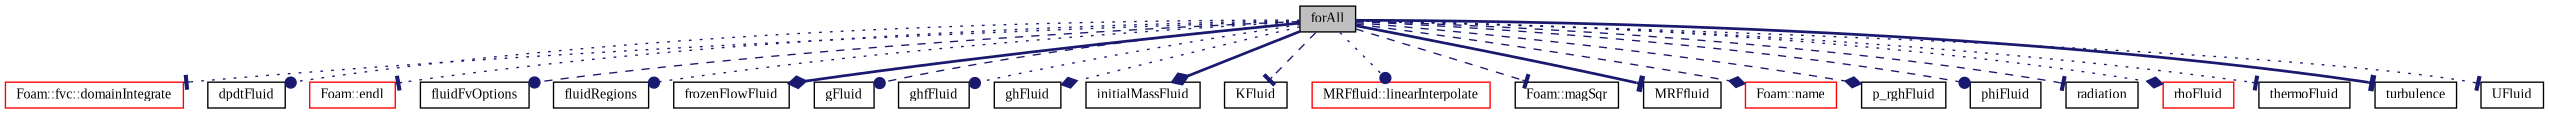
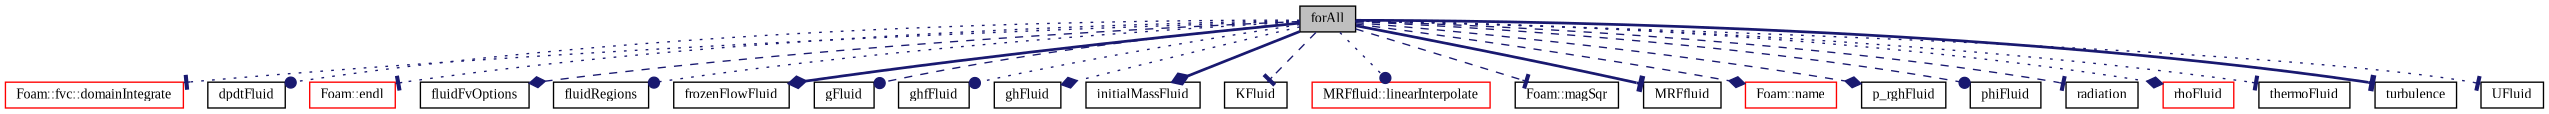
(843, 50) -> (828, 52)
